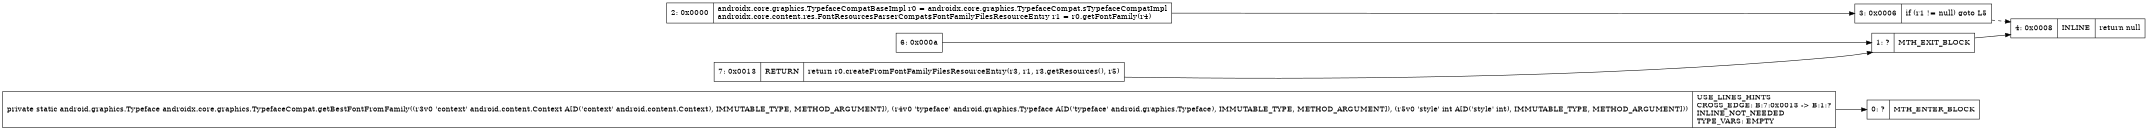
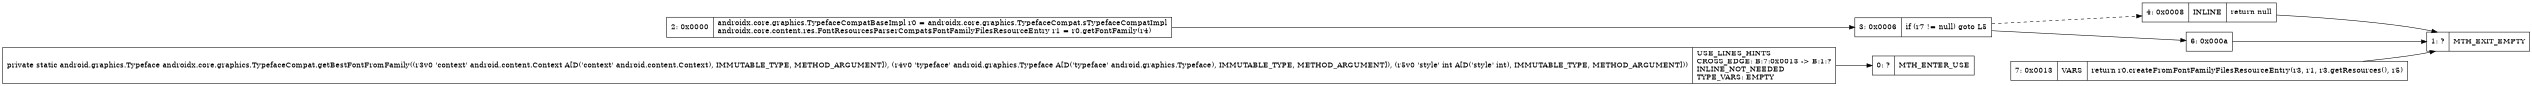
(1947, 13) -> (1947, 27)
none -> (2086, 35)
(1990, 37) -> (2354, 21)
(1934, 42) -> (2489, 41)
(782, 72) -> (2072, 71)
(1934, 109) -> (1934, 65)
